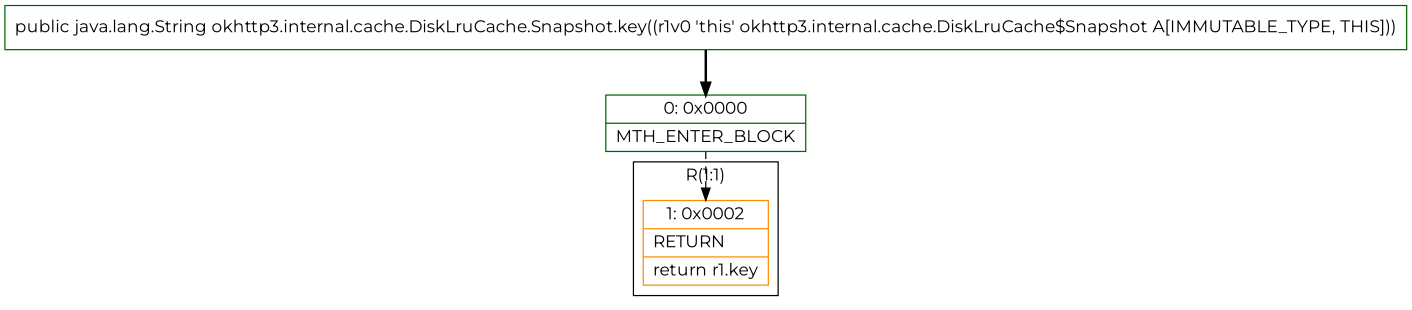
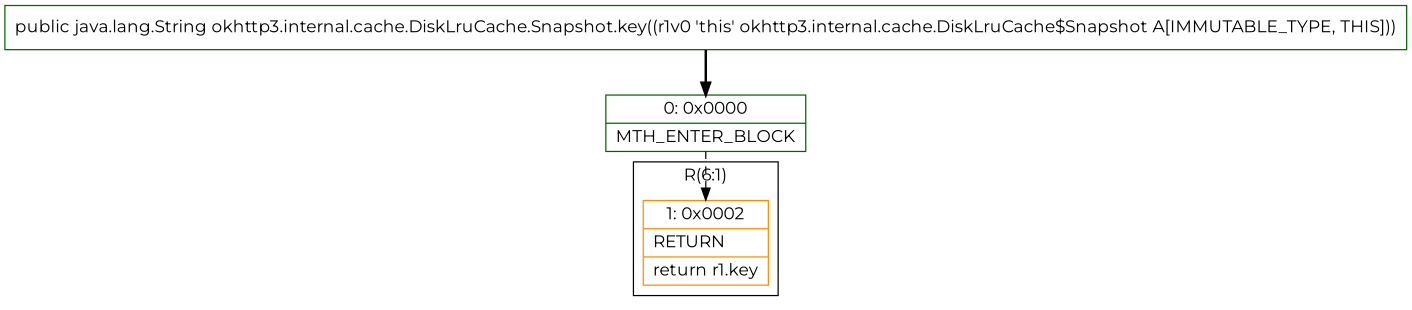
(706, 176) -> (706, 176)
